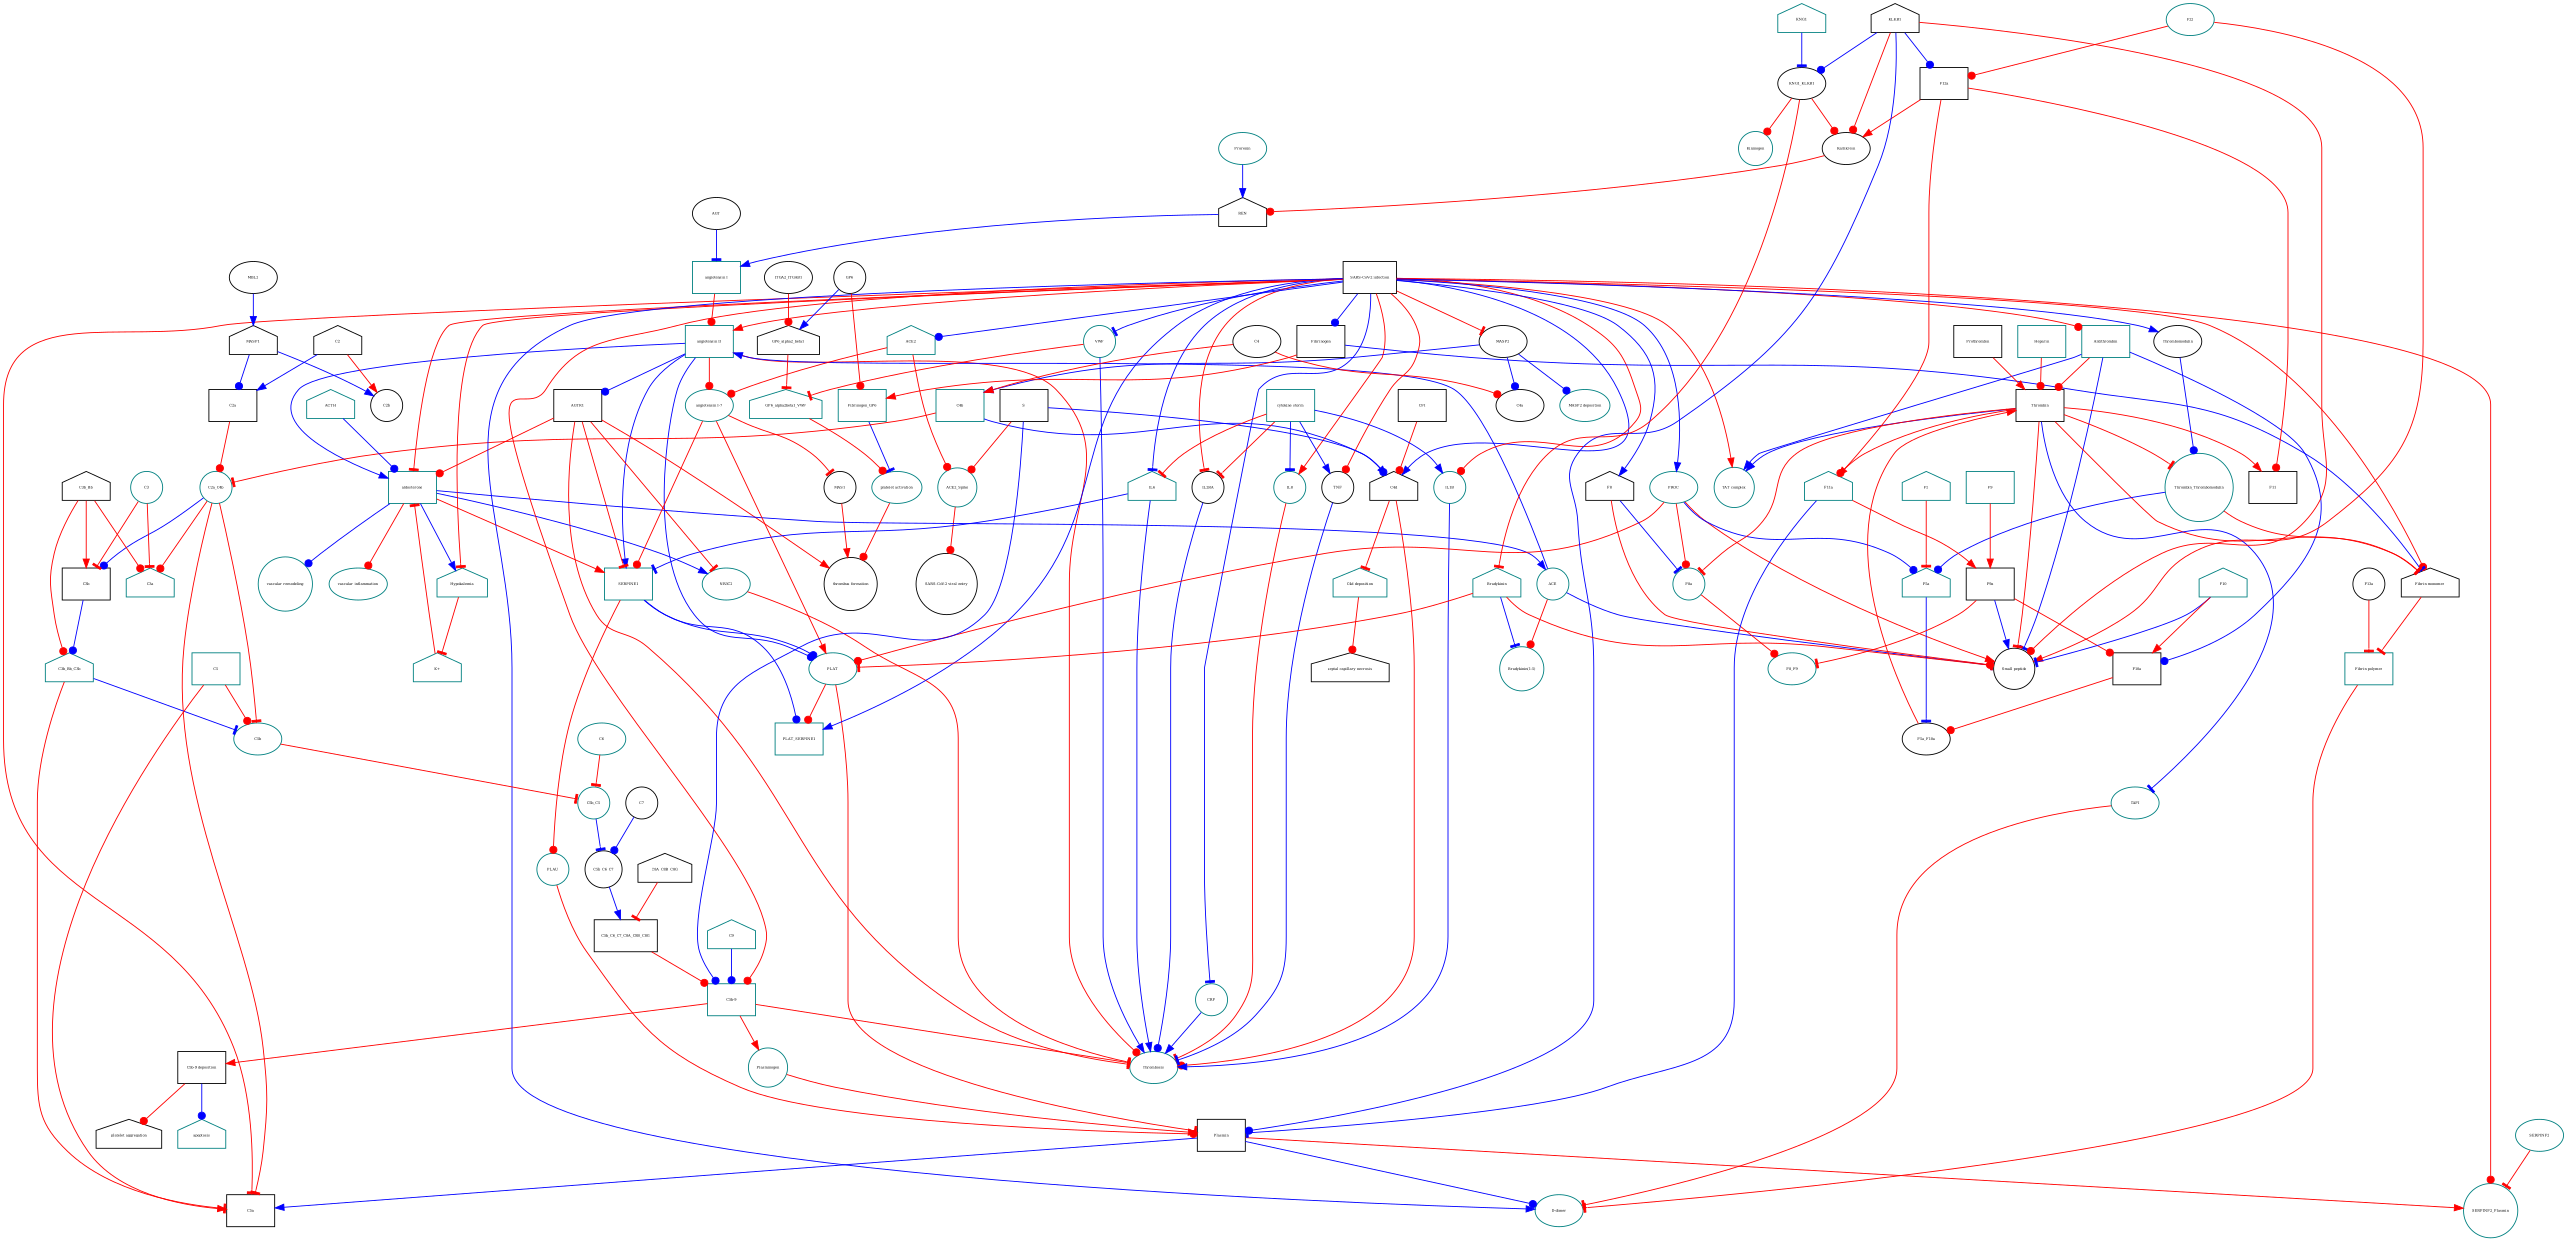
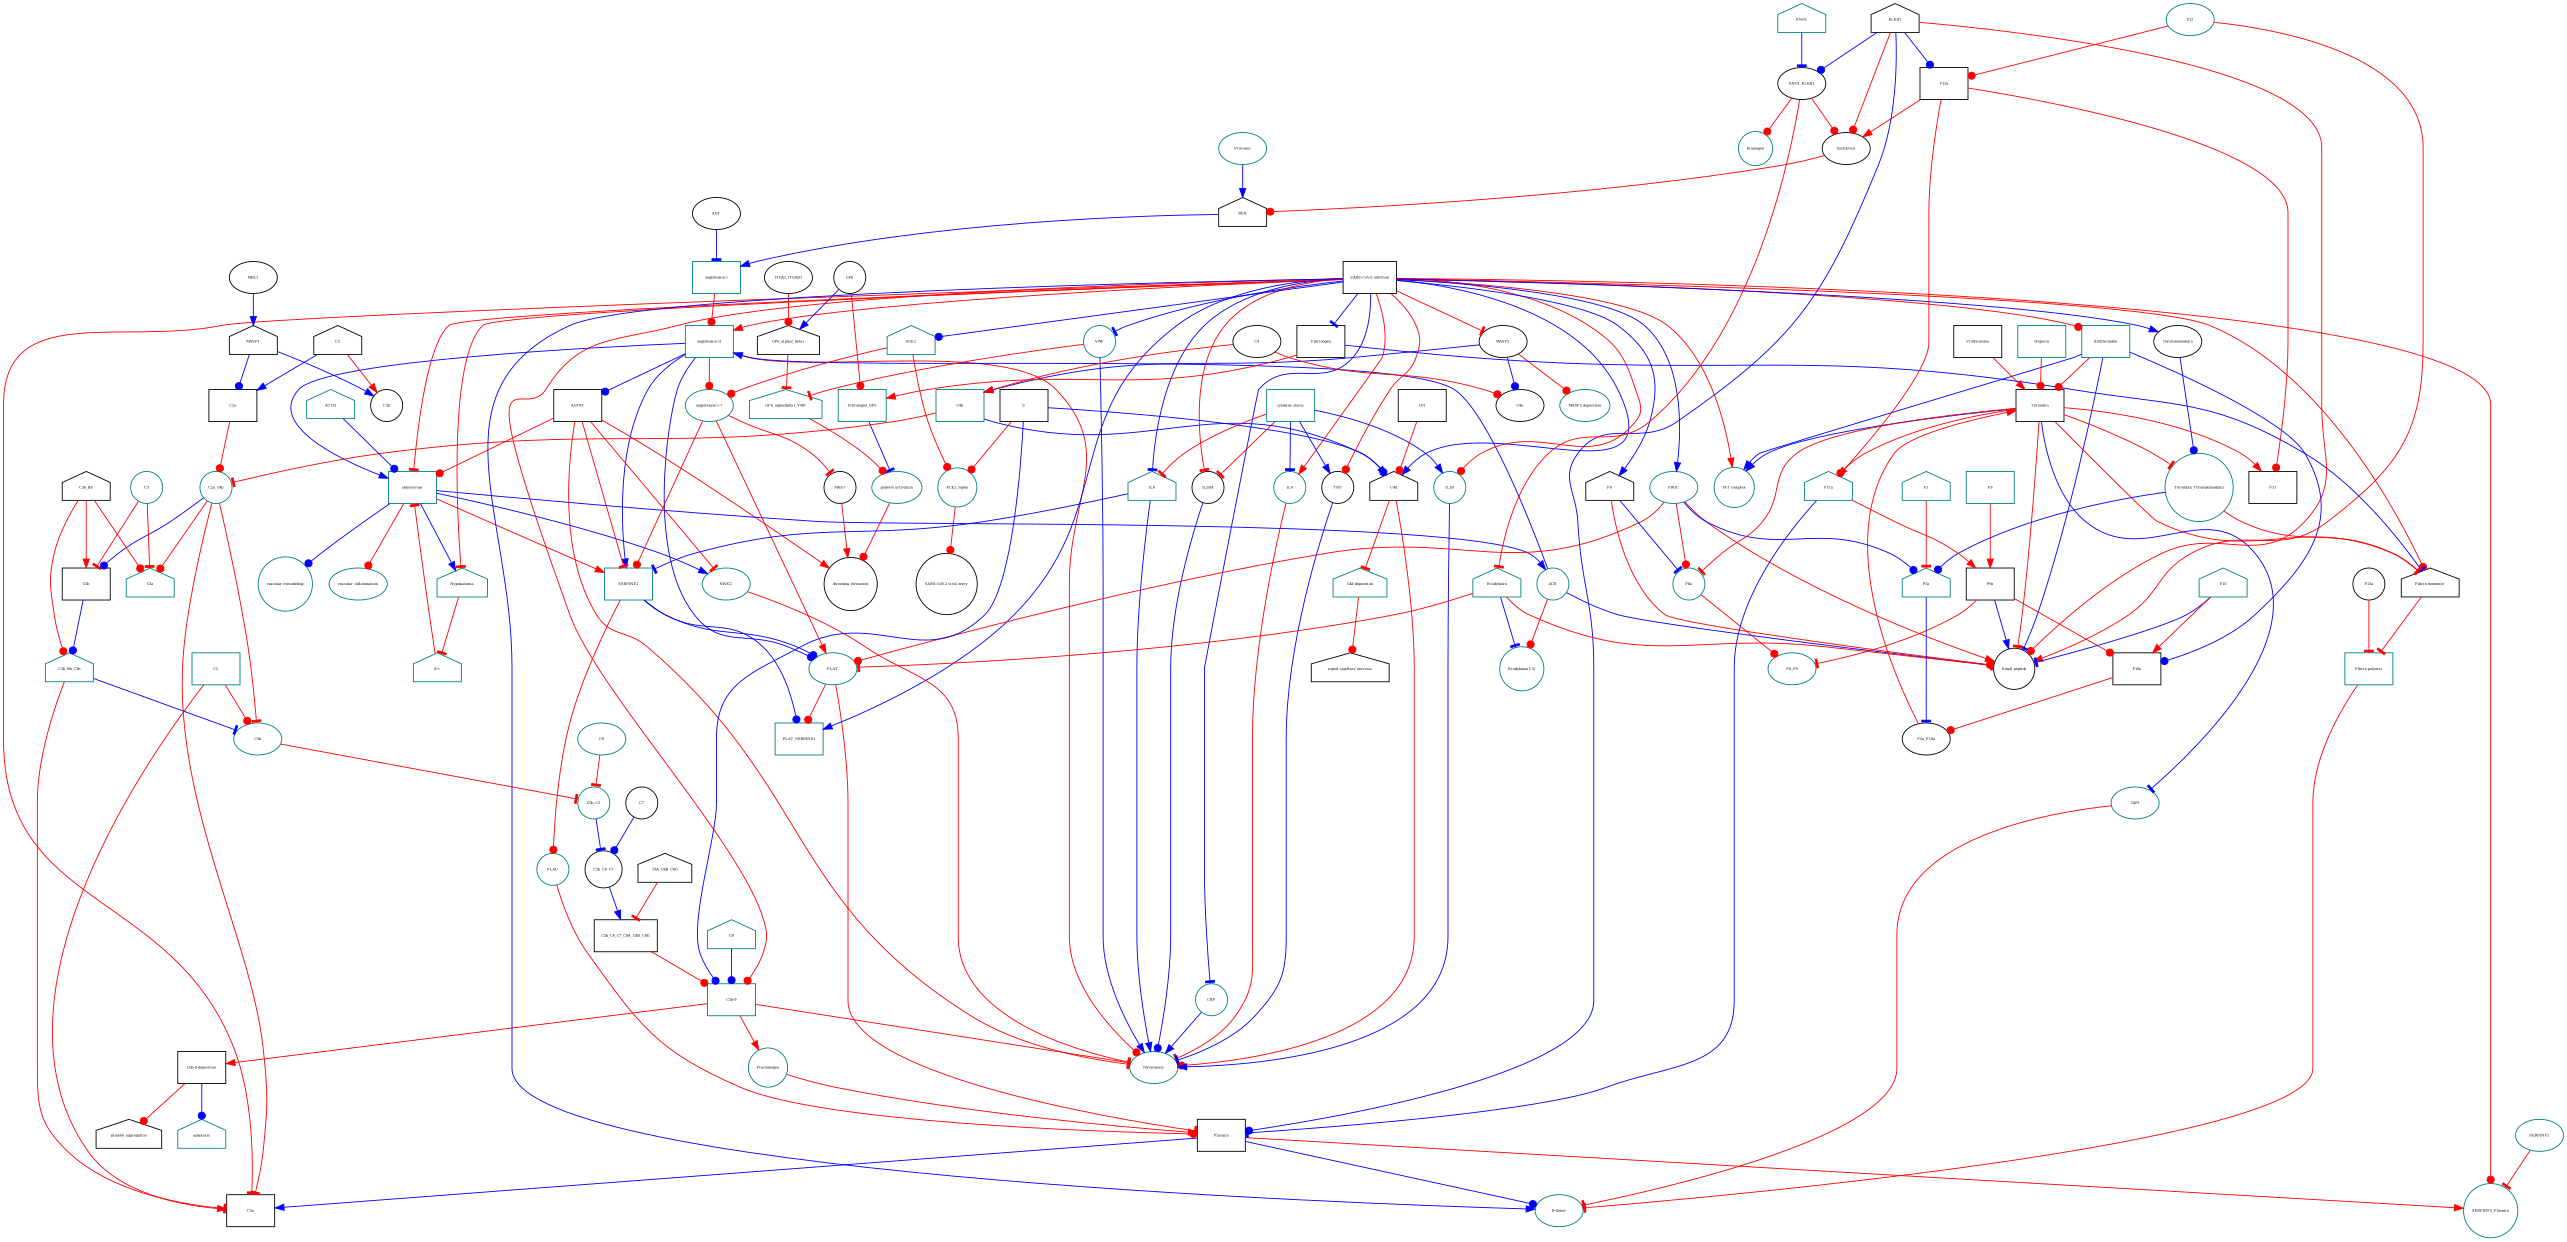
(1347, 307) -> (1347, 308)
(1541, 371) -> (1541, 371)
